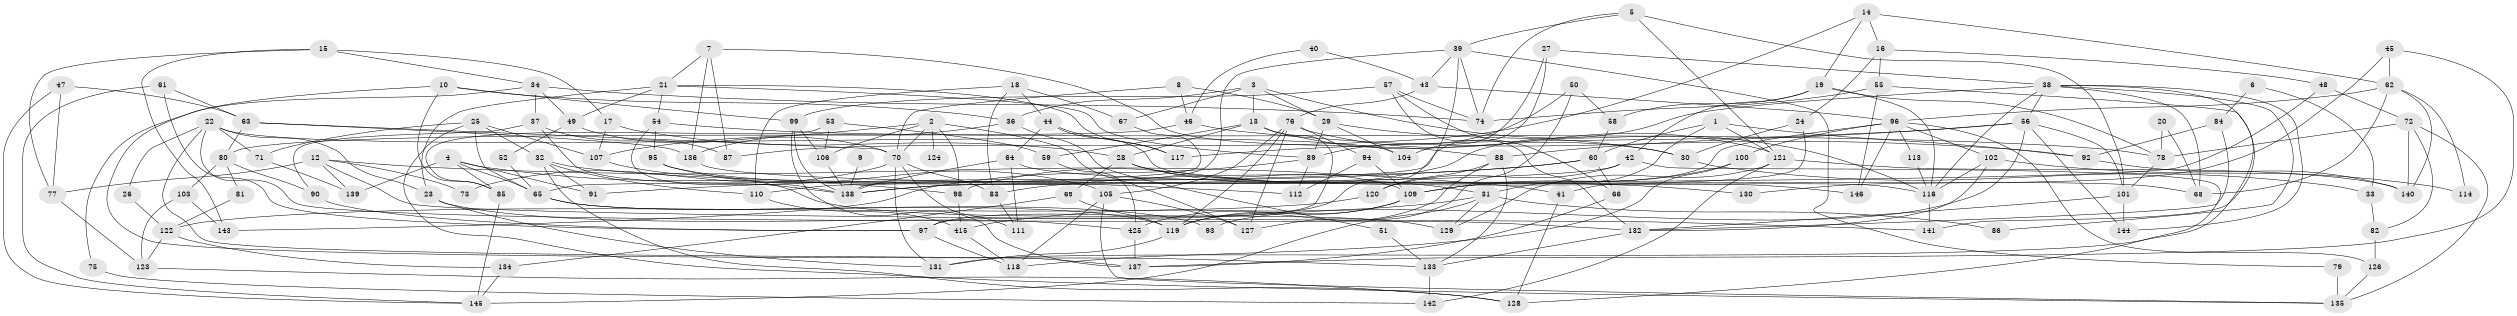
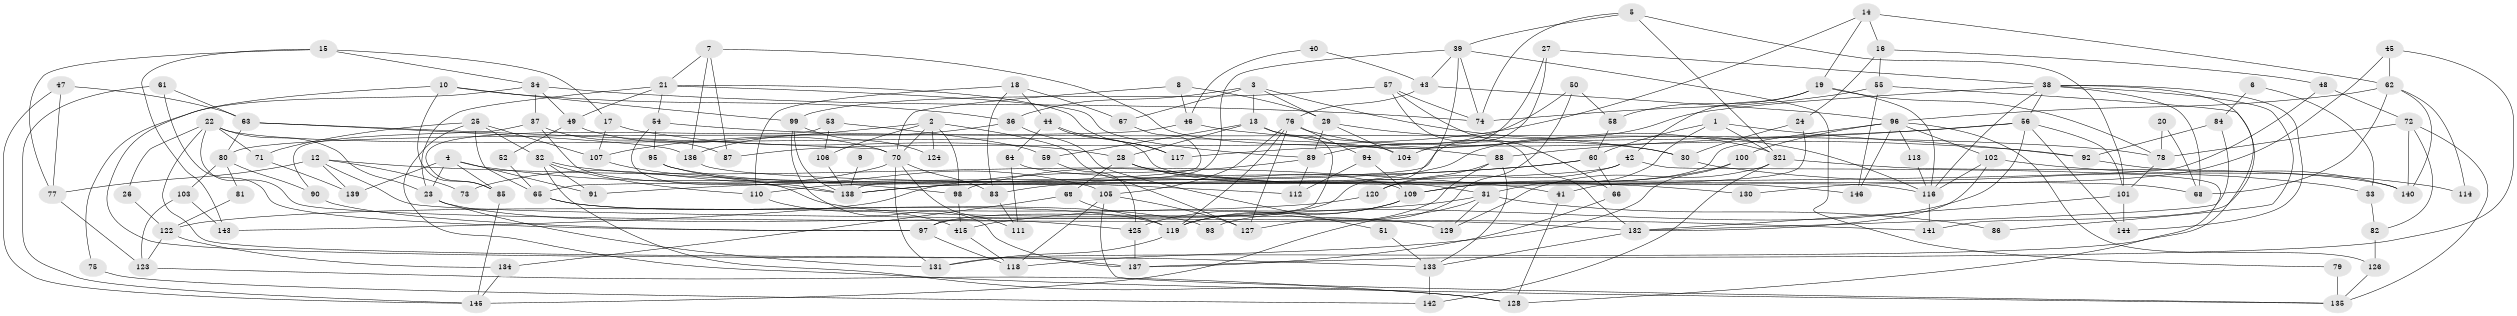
(809, 140) -> (864, 140)
(1780, 158) -> (1780, 158)
(928, 173) -> none
(493, 176) -> (440, 173)
